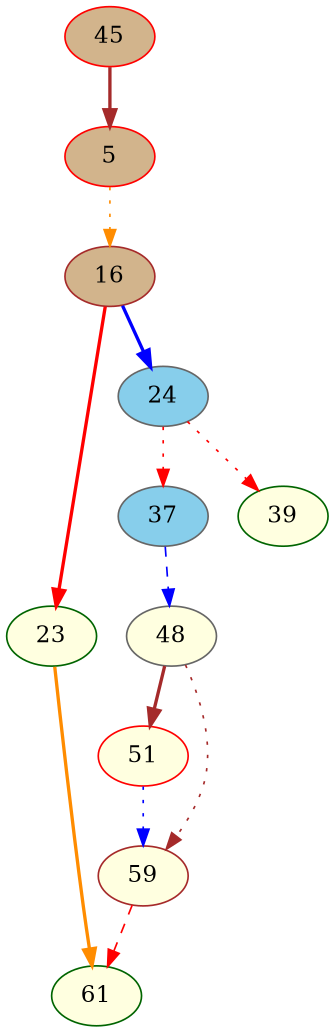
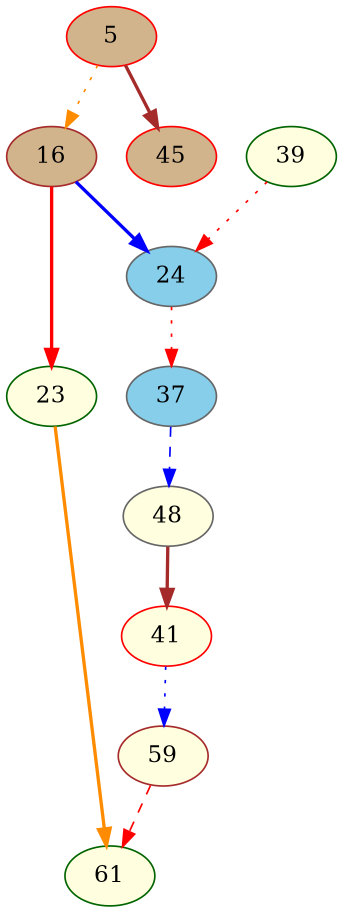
(110, 88) -> (138, 89)
(217, 450) -> (238, 210)
(208, 752) -> none
(143, 756) -> (167, 636)
